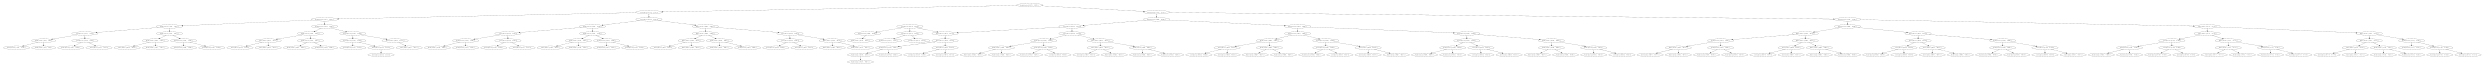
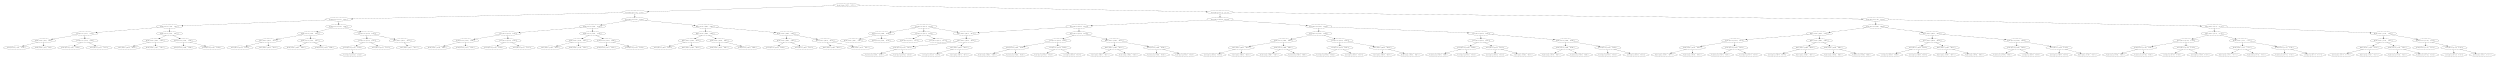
(860, 58) -> (868, 37)
